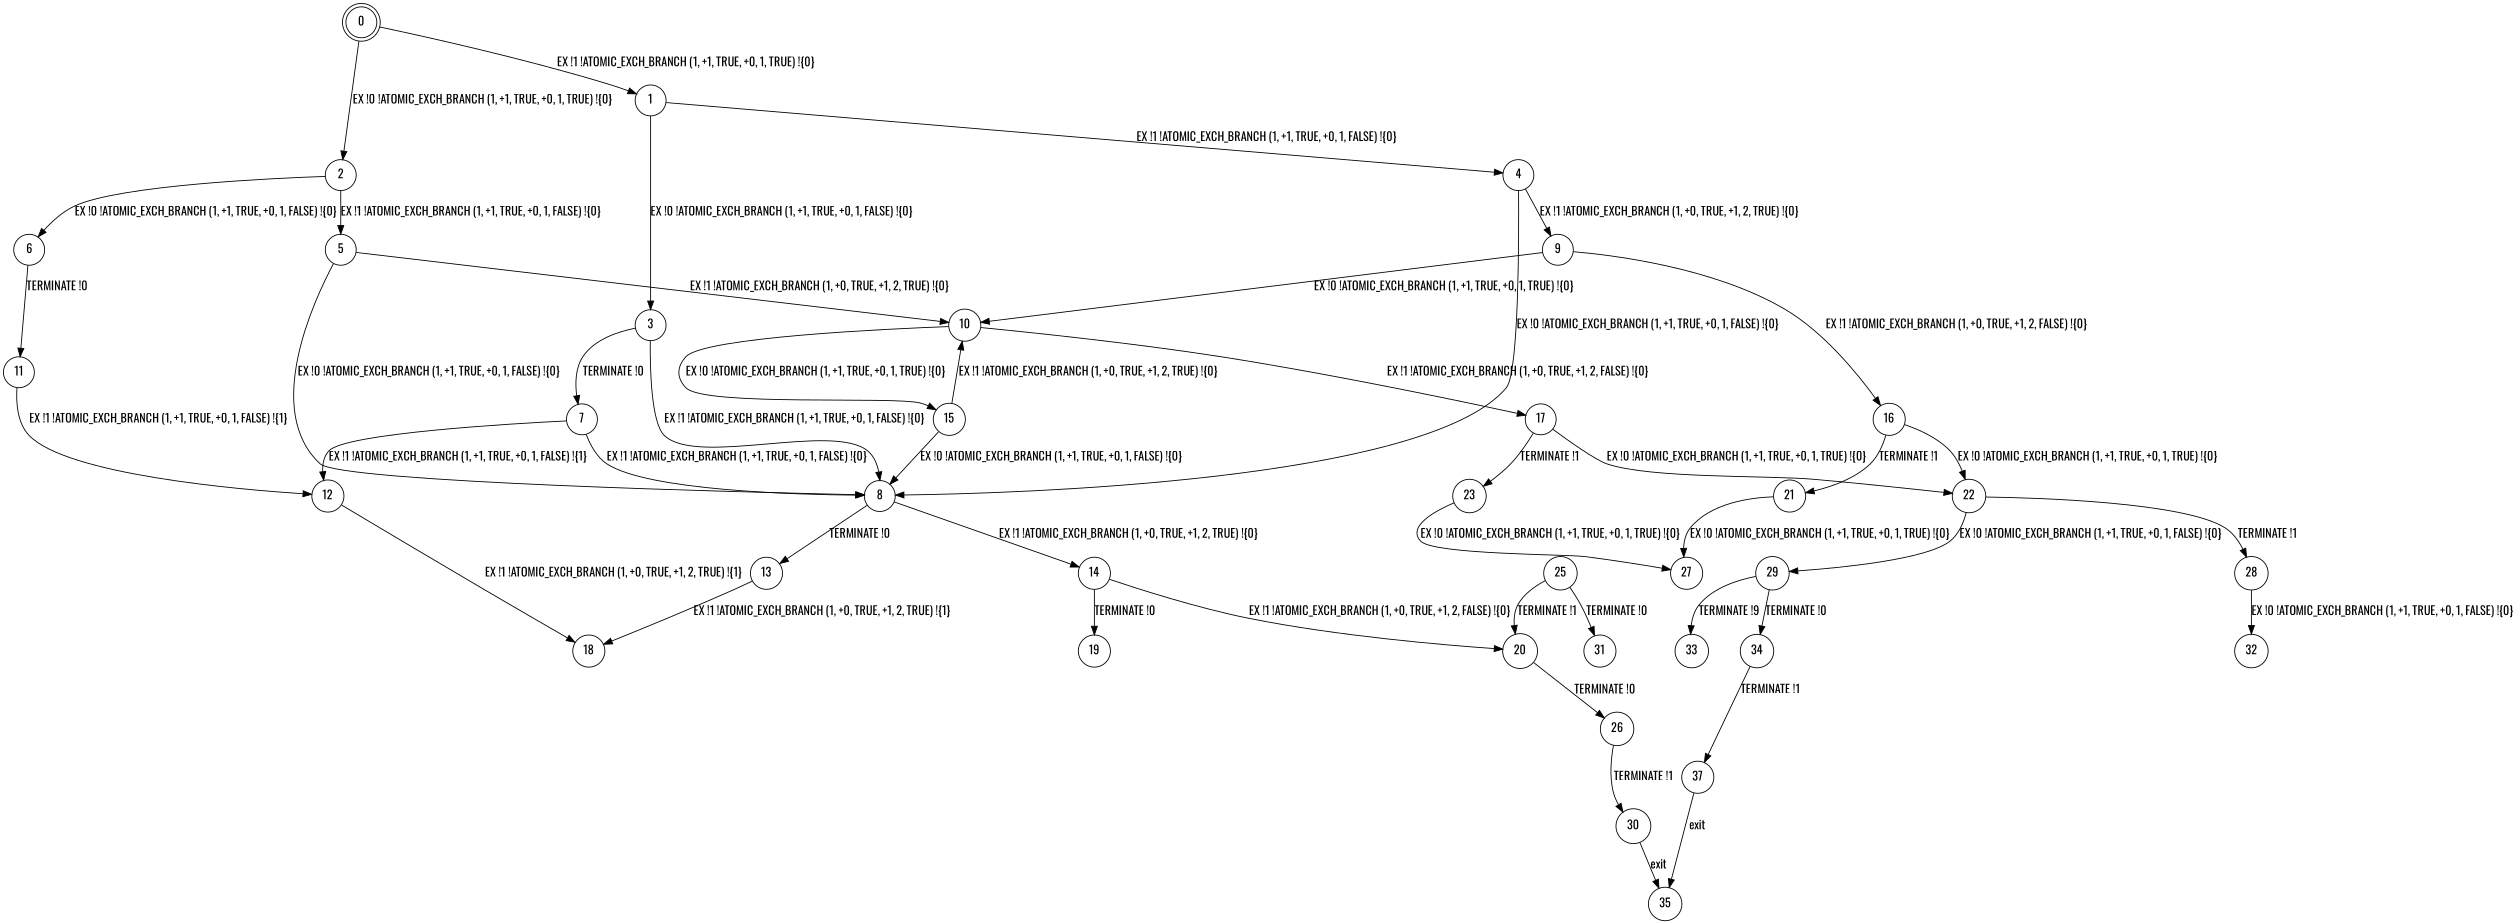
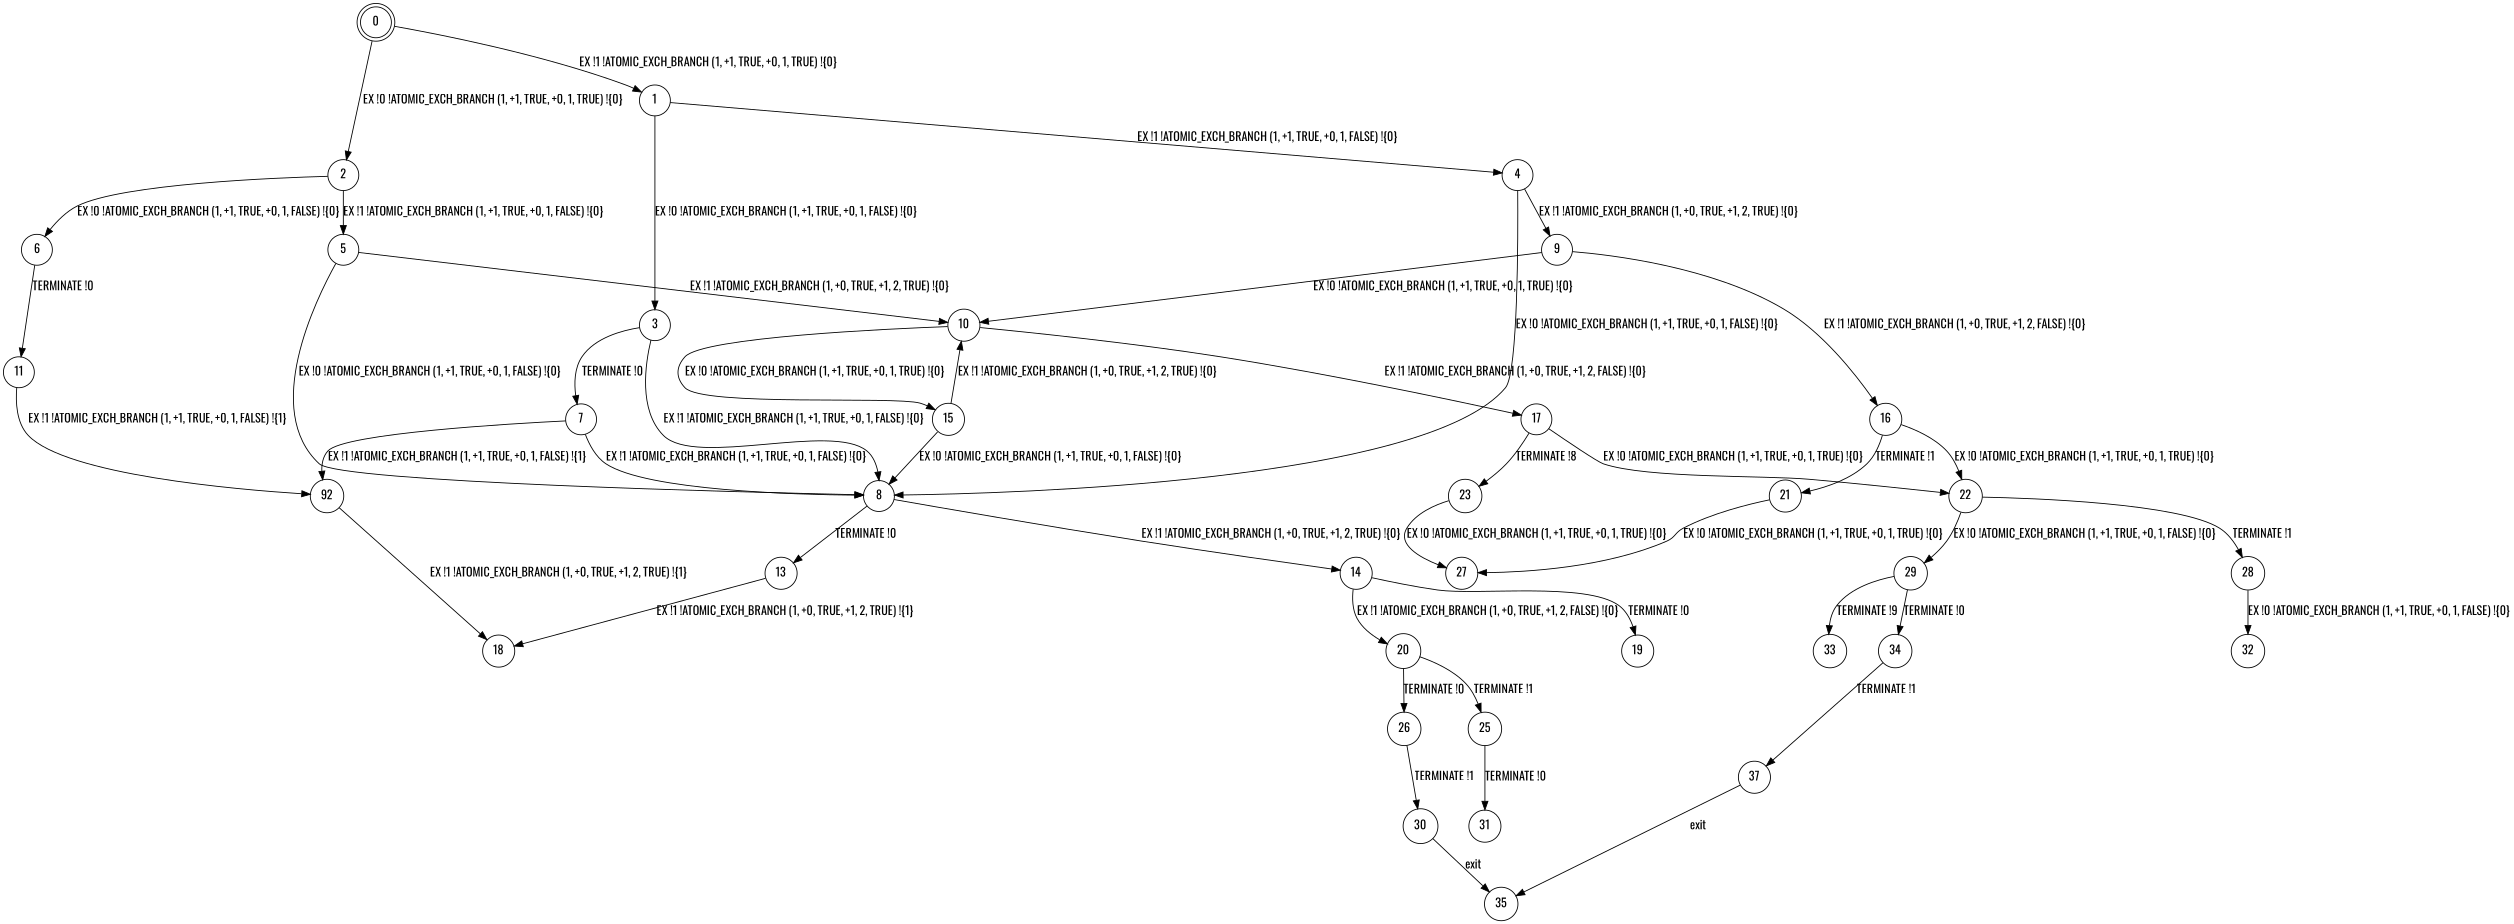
(1550, 457) -> (1546, 457)
(328, 496) -> (327, 496)
(1522, 598) -> (1455, 674)
